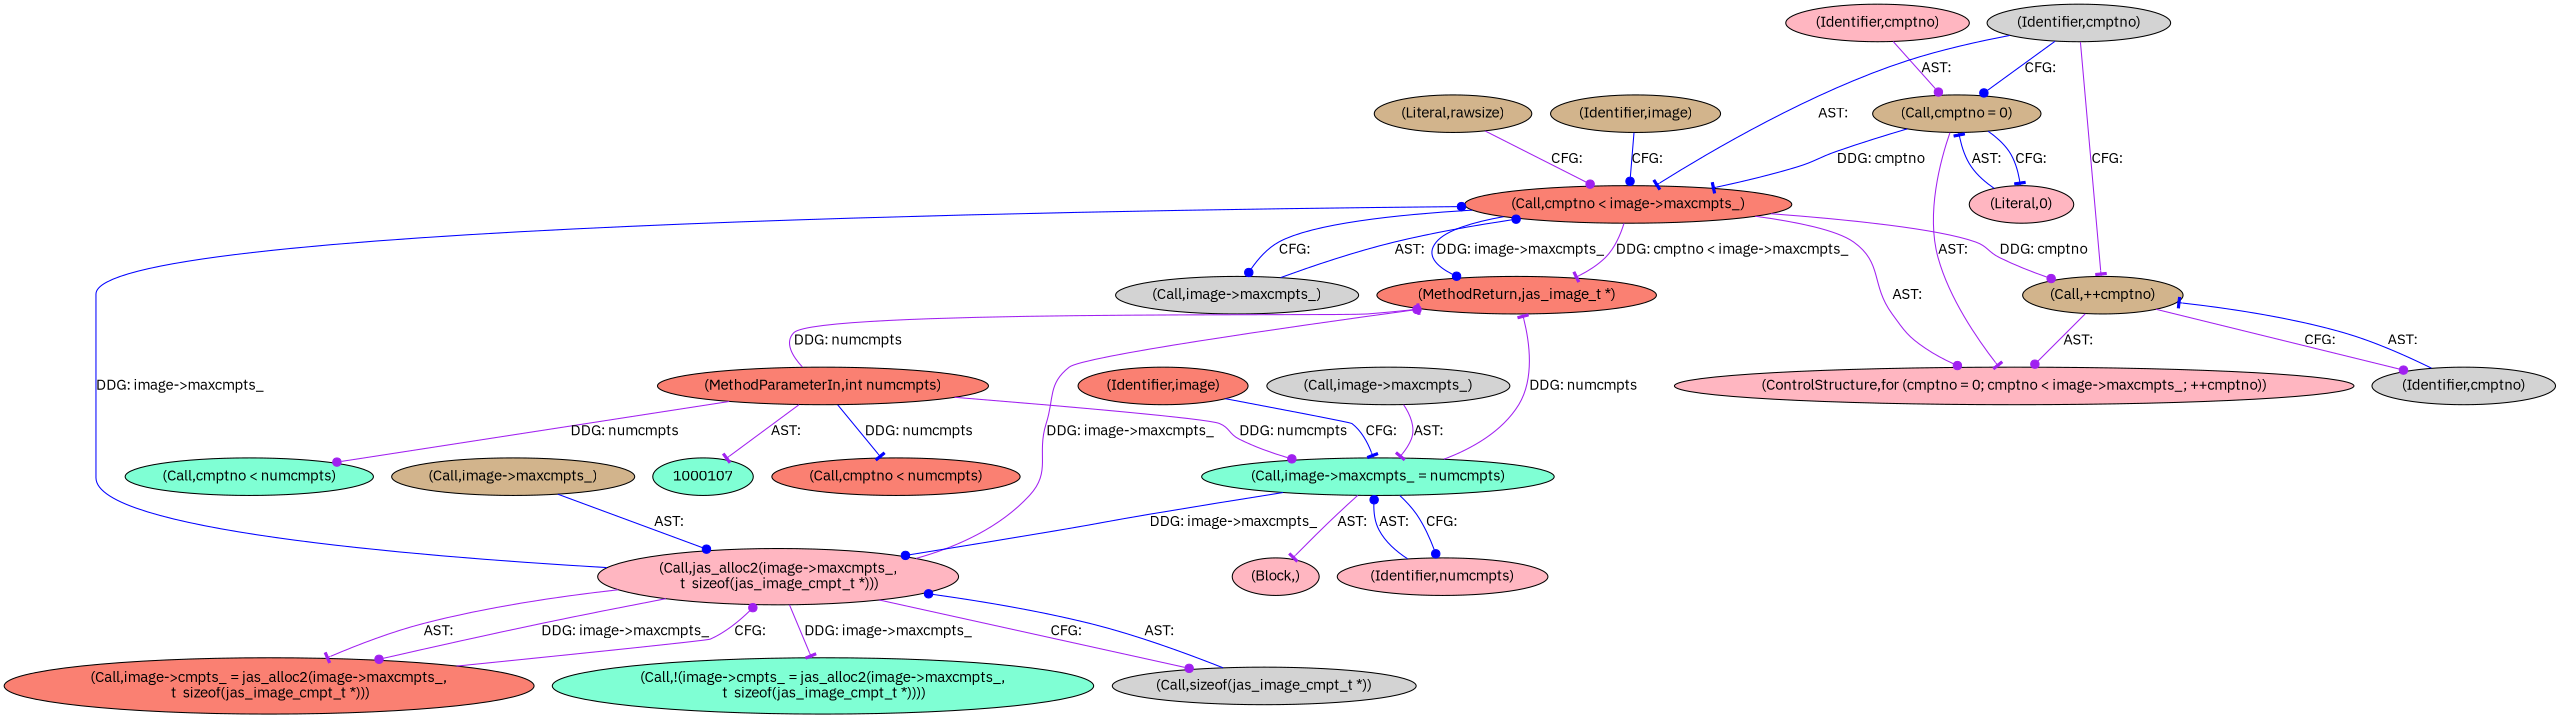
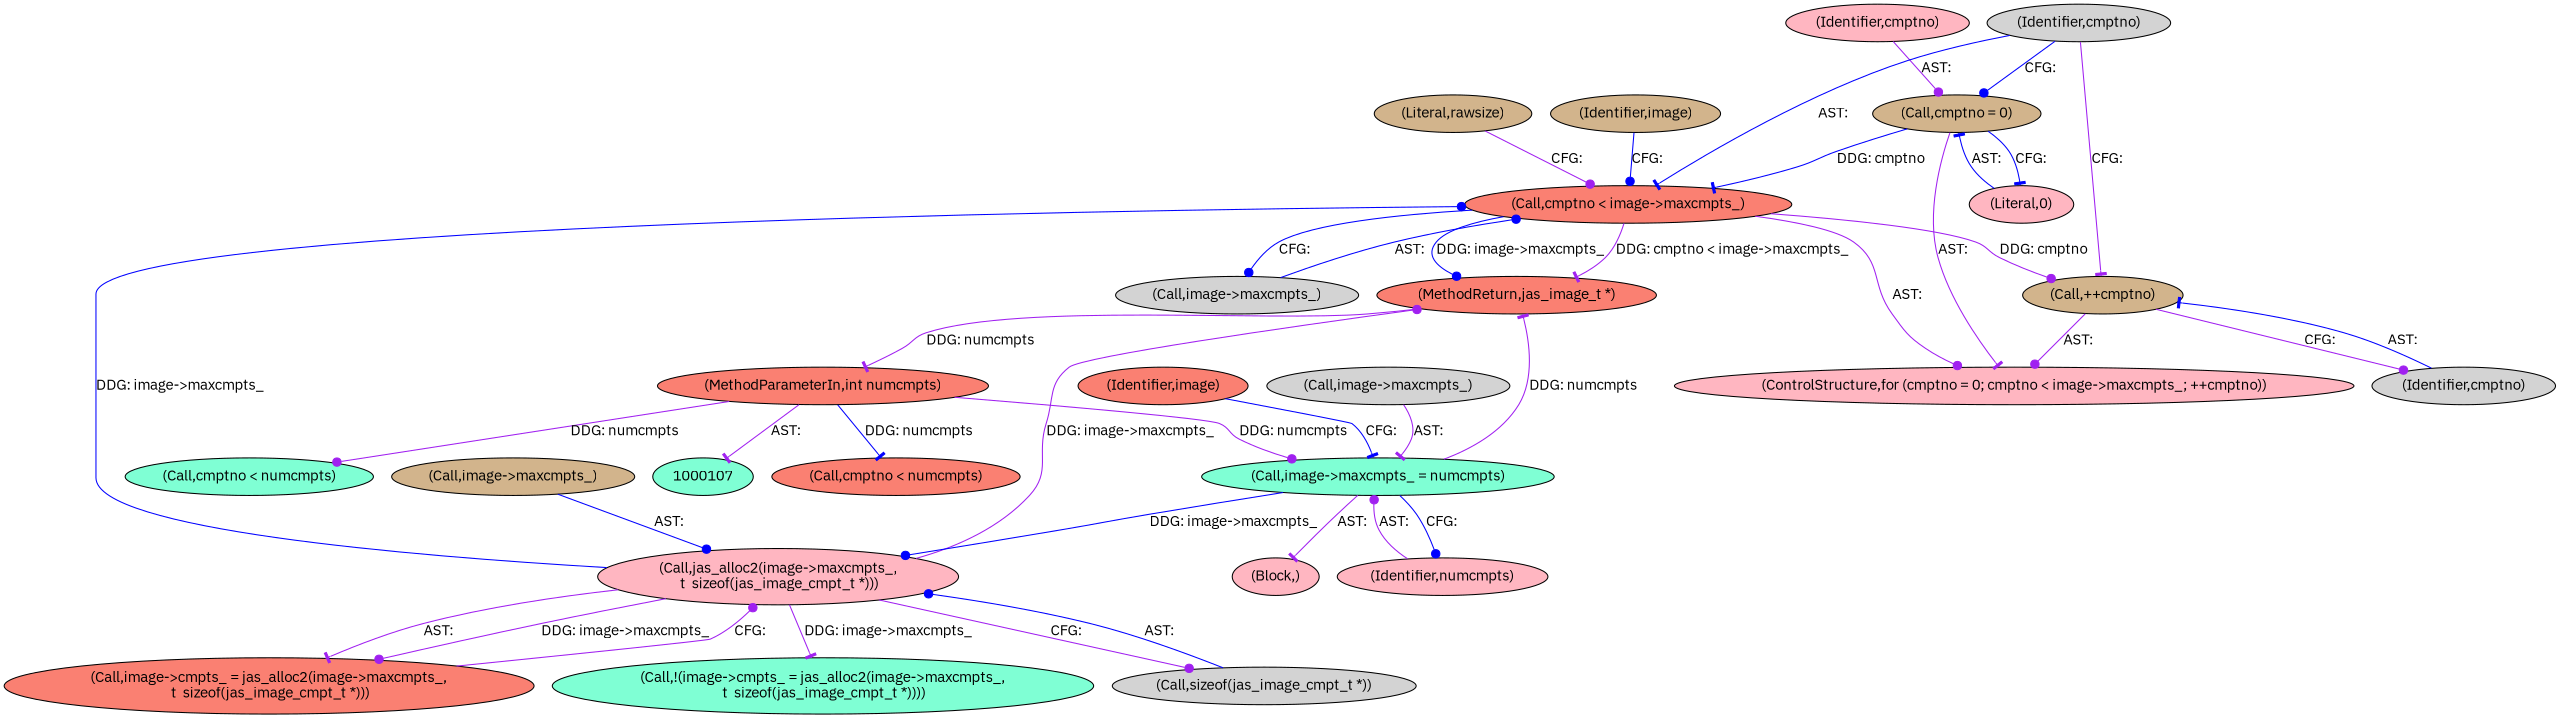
(1084, 316) -> (1139, 315)
(1383, 536) -> (1383, 536)
